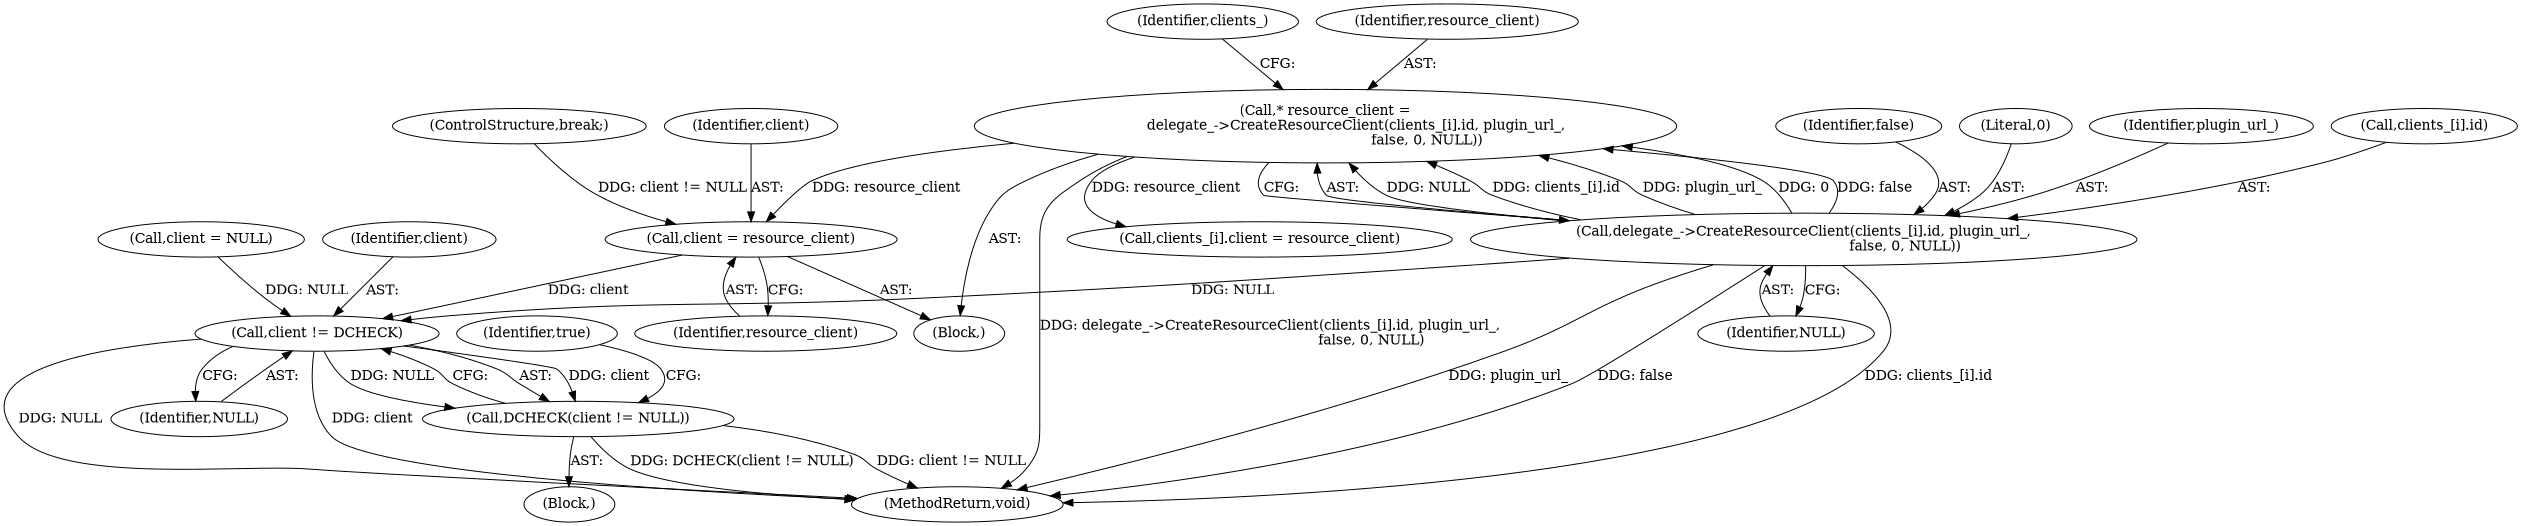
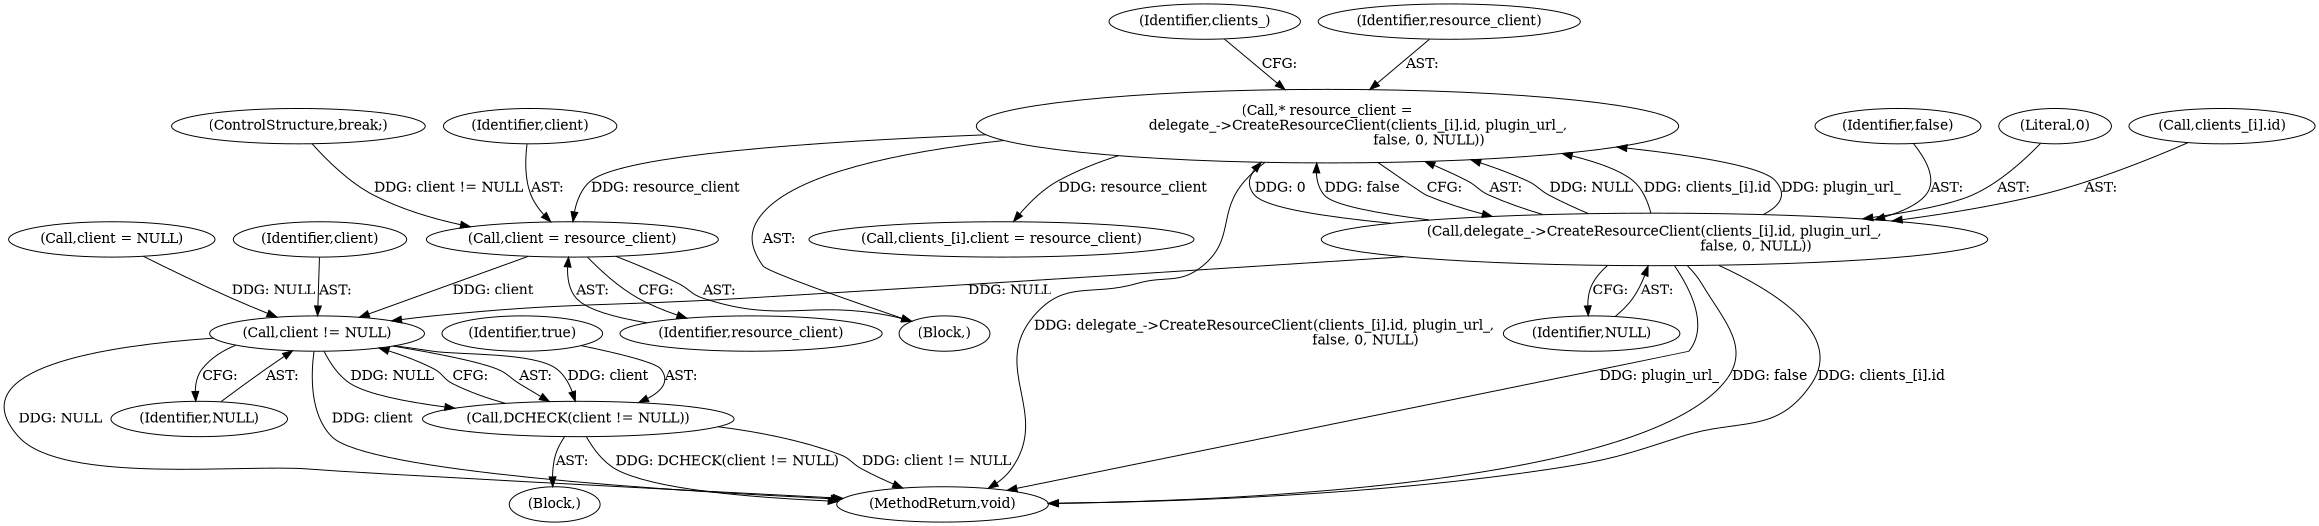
(2201, 126) -> none
(317, 334) -> (317, 334)
(686, 376) -> (683, 376)
